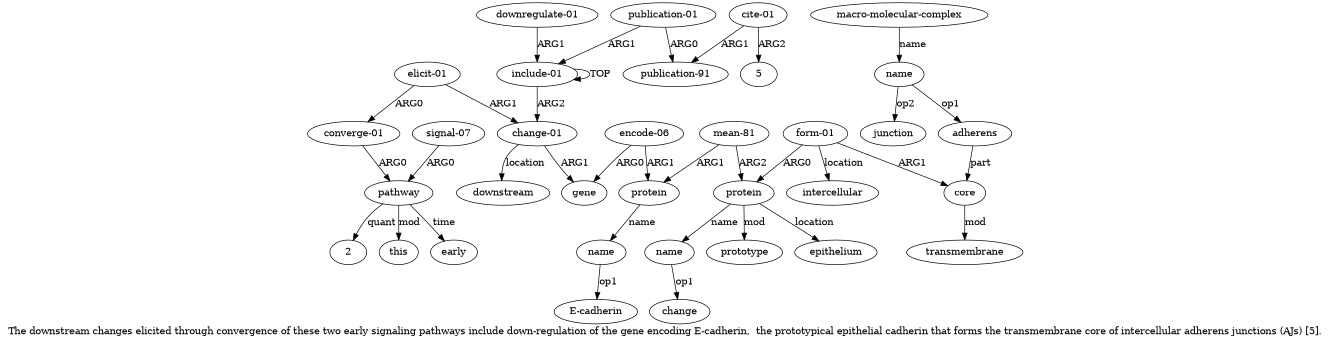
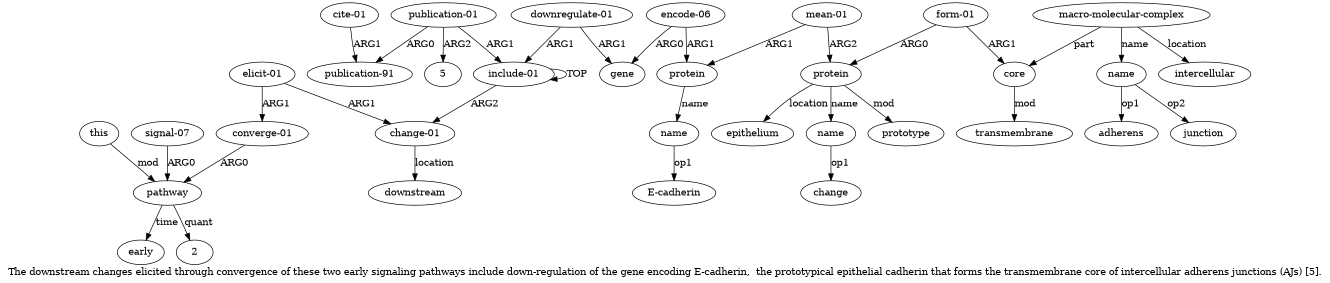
(758, 41) -> (443, 41)
(409, 104) -> (276, 104)
(734, 134) -> (827, 15)
(823, 160) -> (1160, 43)
(970, 160) -> (1068, 45)
(556, 162) -> (593, 43)
(399, 219) -> (130, 160)
